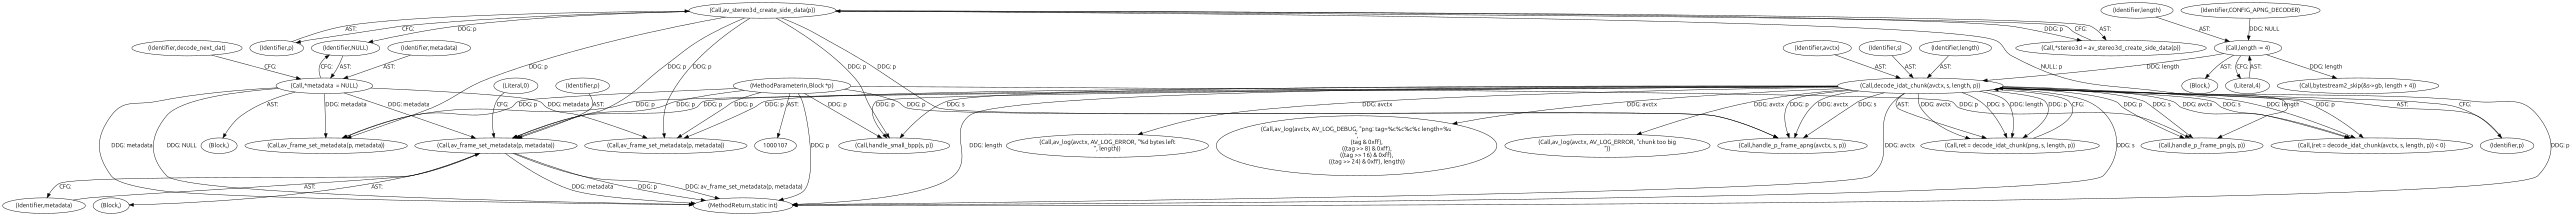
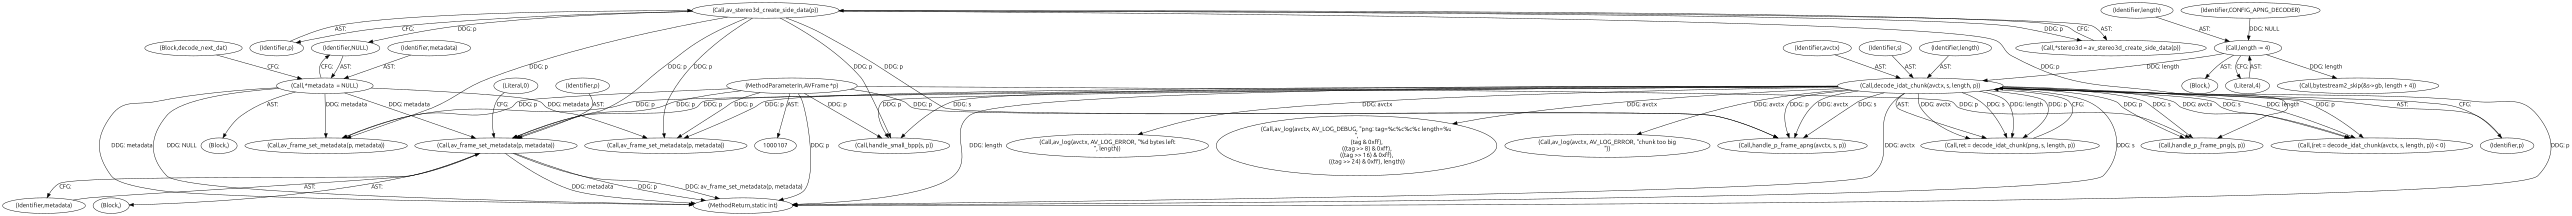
(187, 48) -> (194, 48)
(2052, 67) -> (2050, 67)
(792, 86) -> (792, 86)
